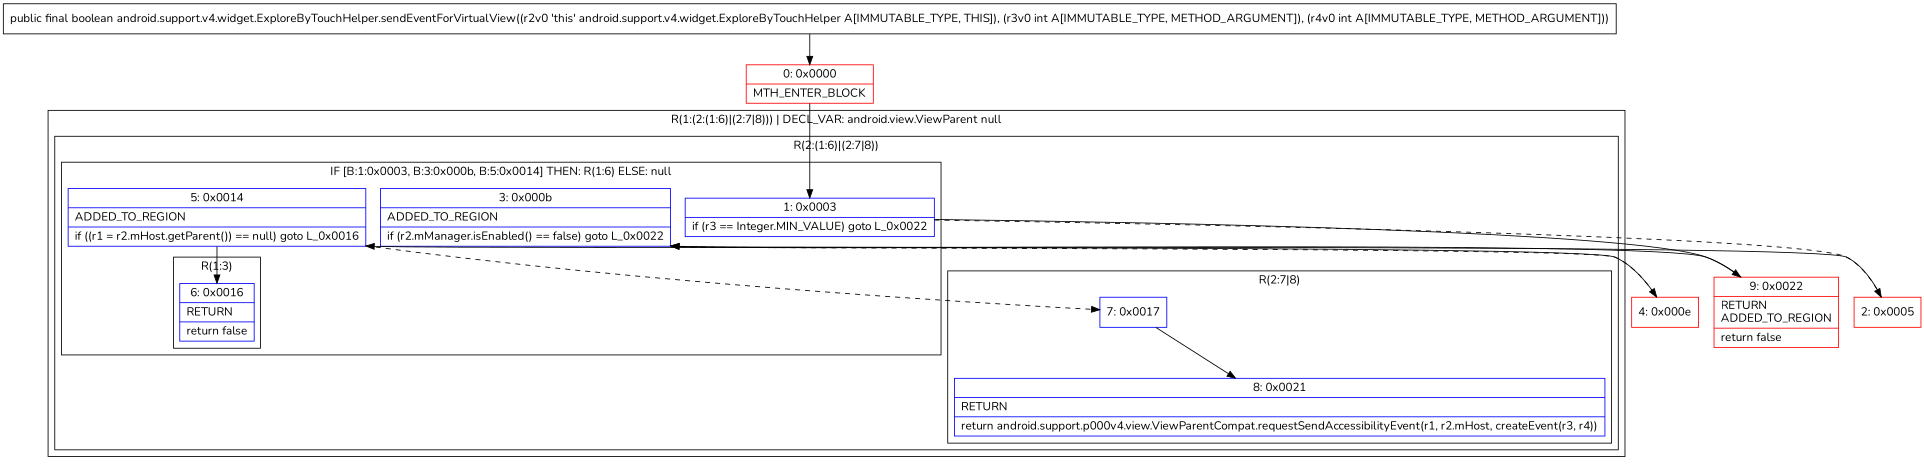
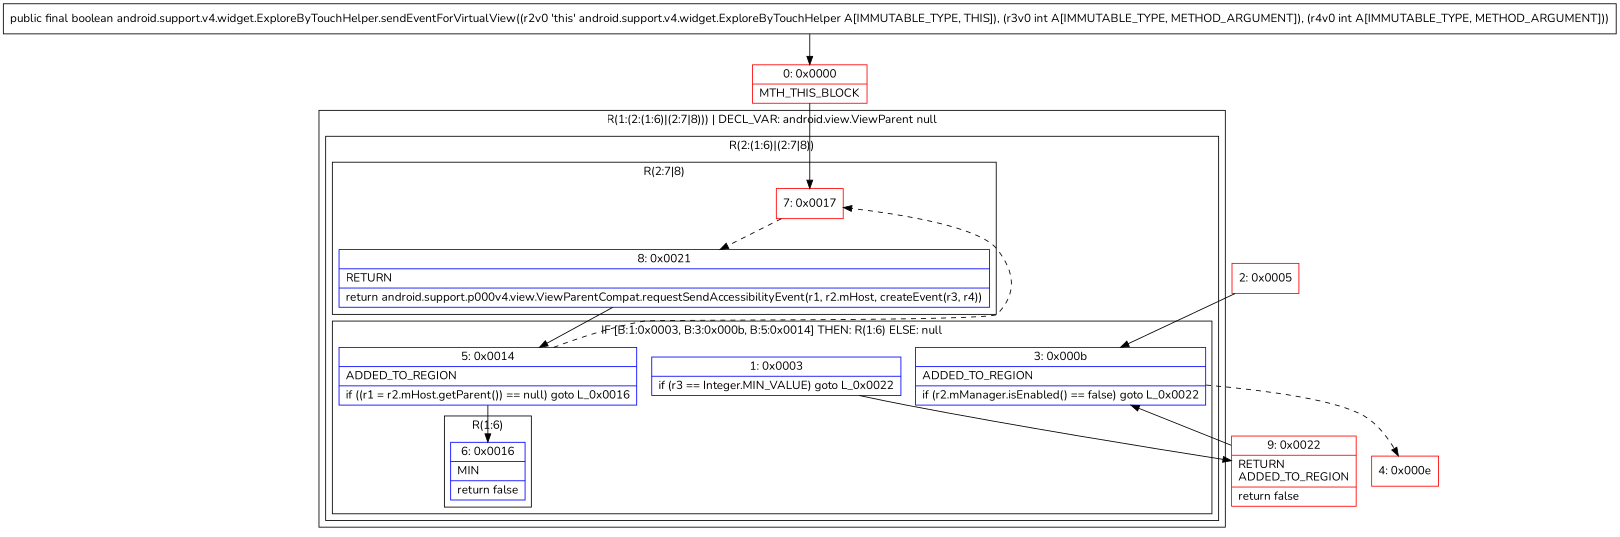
(810, 93) -> (810, 93)
(810, 146) -> (810, 142)
(1605, 237) -> none
(1024, 248) -> (578, 326)
(217, 267) -> (488, 426)
(210, 312) -> (469, 471)
(1133, 312) -> (810, 204)
(1192, 351) -> (755, 232)
